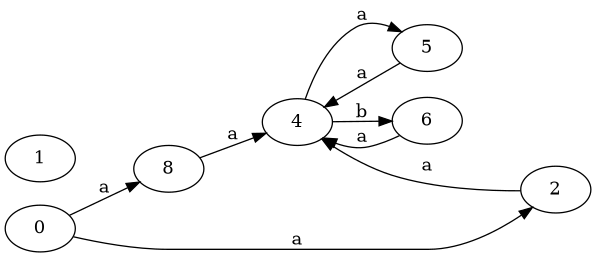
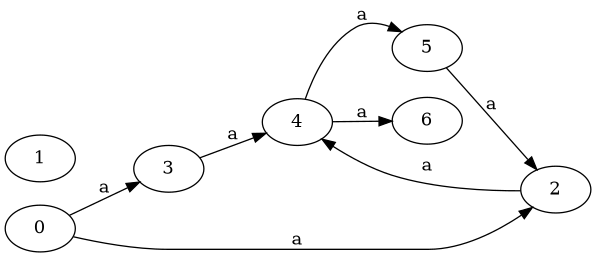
(368, 82) -> (487, 114)
(362, 112) -> (362, 112)
(368, 147) -> none
(169, 169) -> (169, 169)
